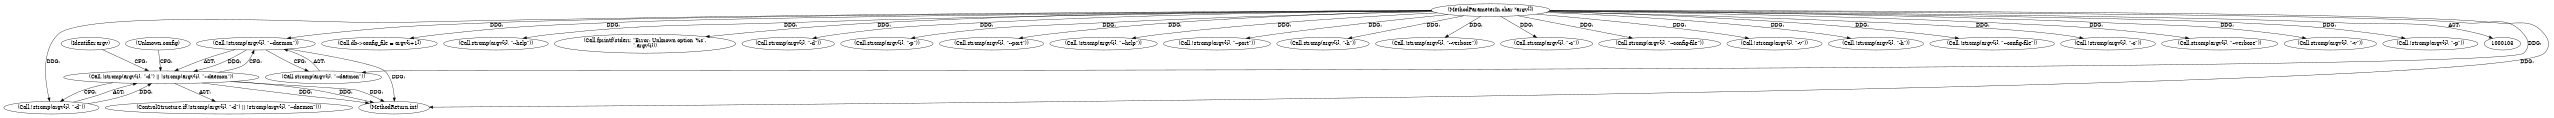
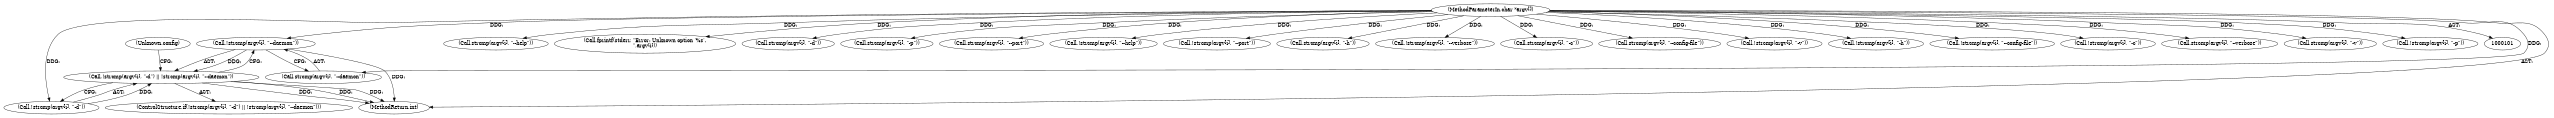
(90, 44) -> none
(379, 44) -> none
(2502, 44) -> (2502, 44)
(2528, 62) -> (2528, 62)
